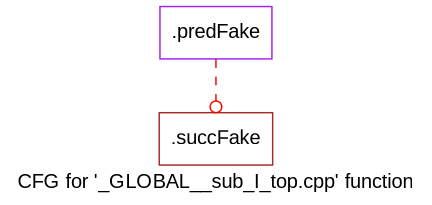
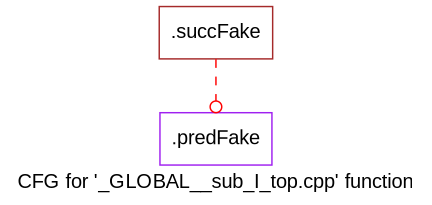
(216, 80) -> (216, 80)
